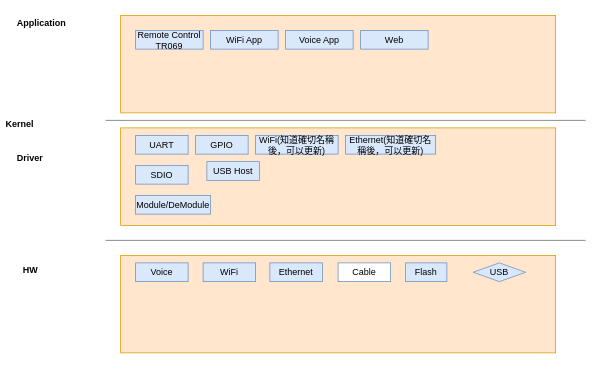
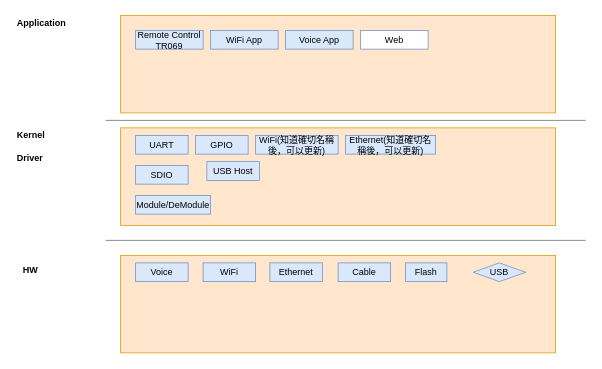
(394, 40) -> (394, 40)
(19, 124) -> (30, 135)
(364, 272) -> (364, 272)
